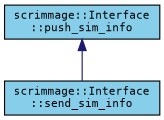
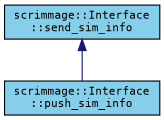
(82, 66) -> (82, 66)
